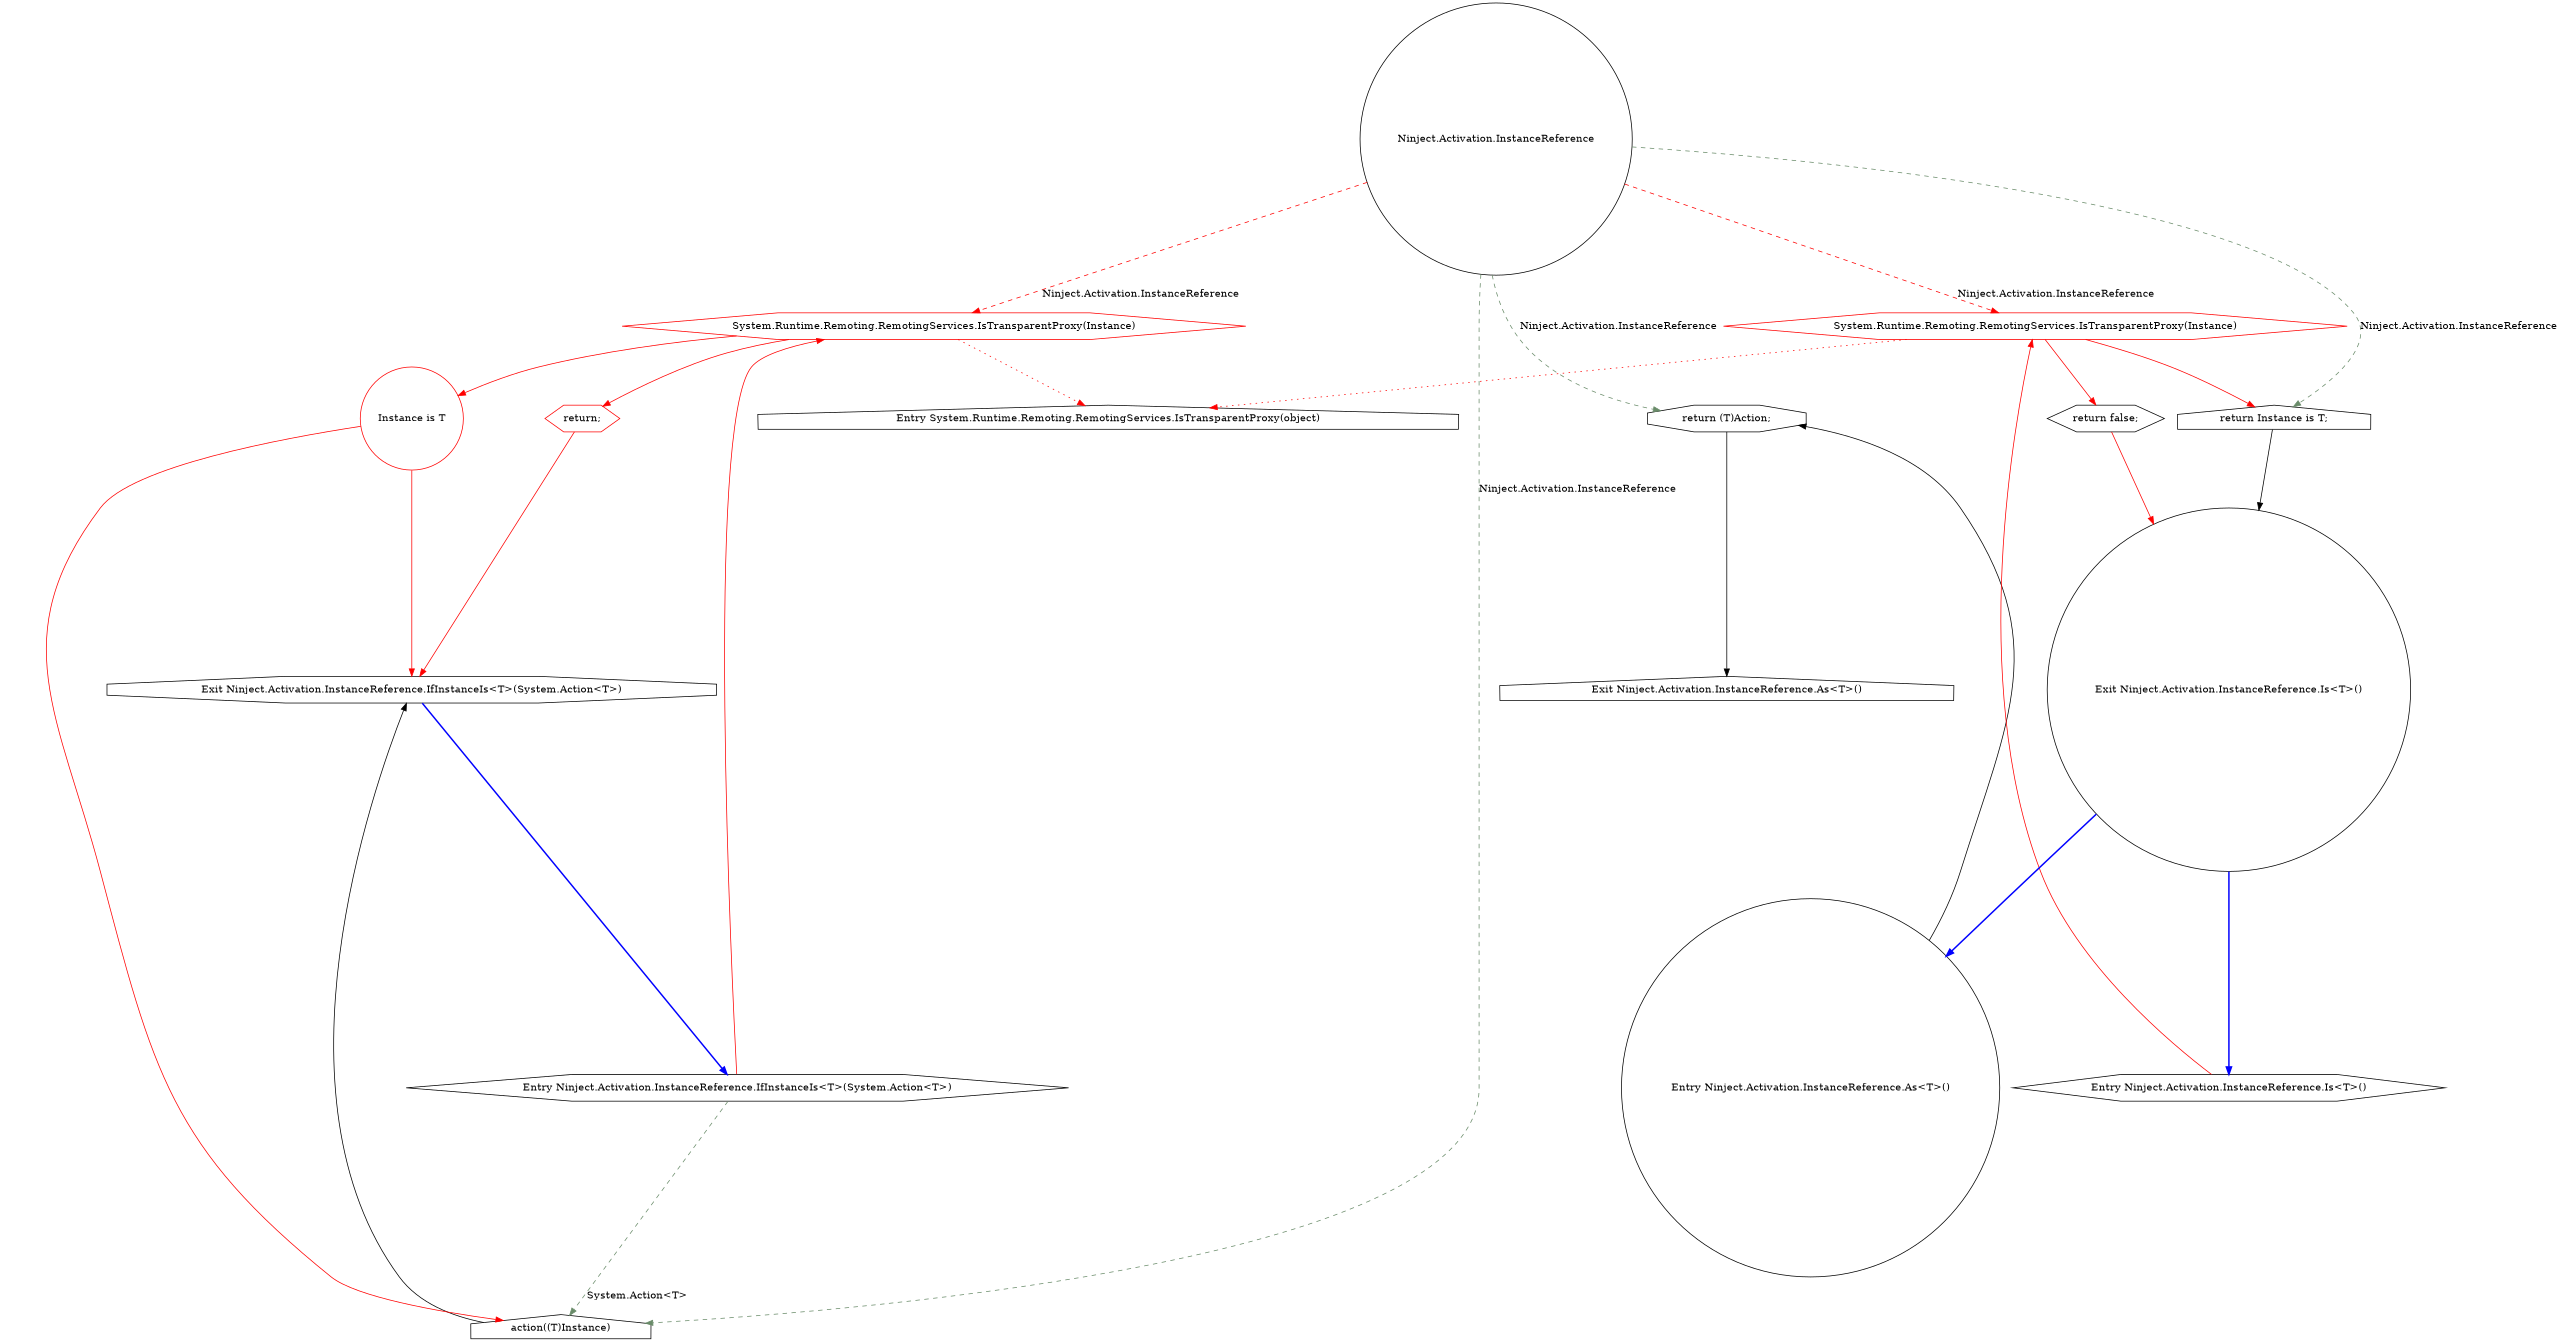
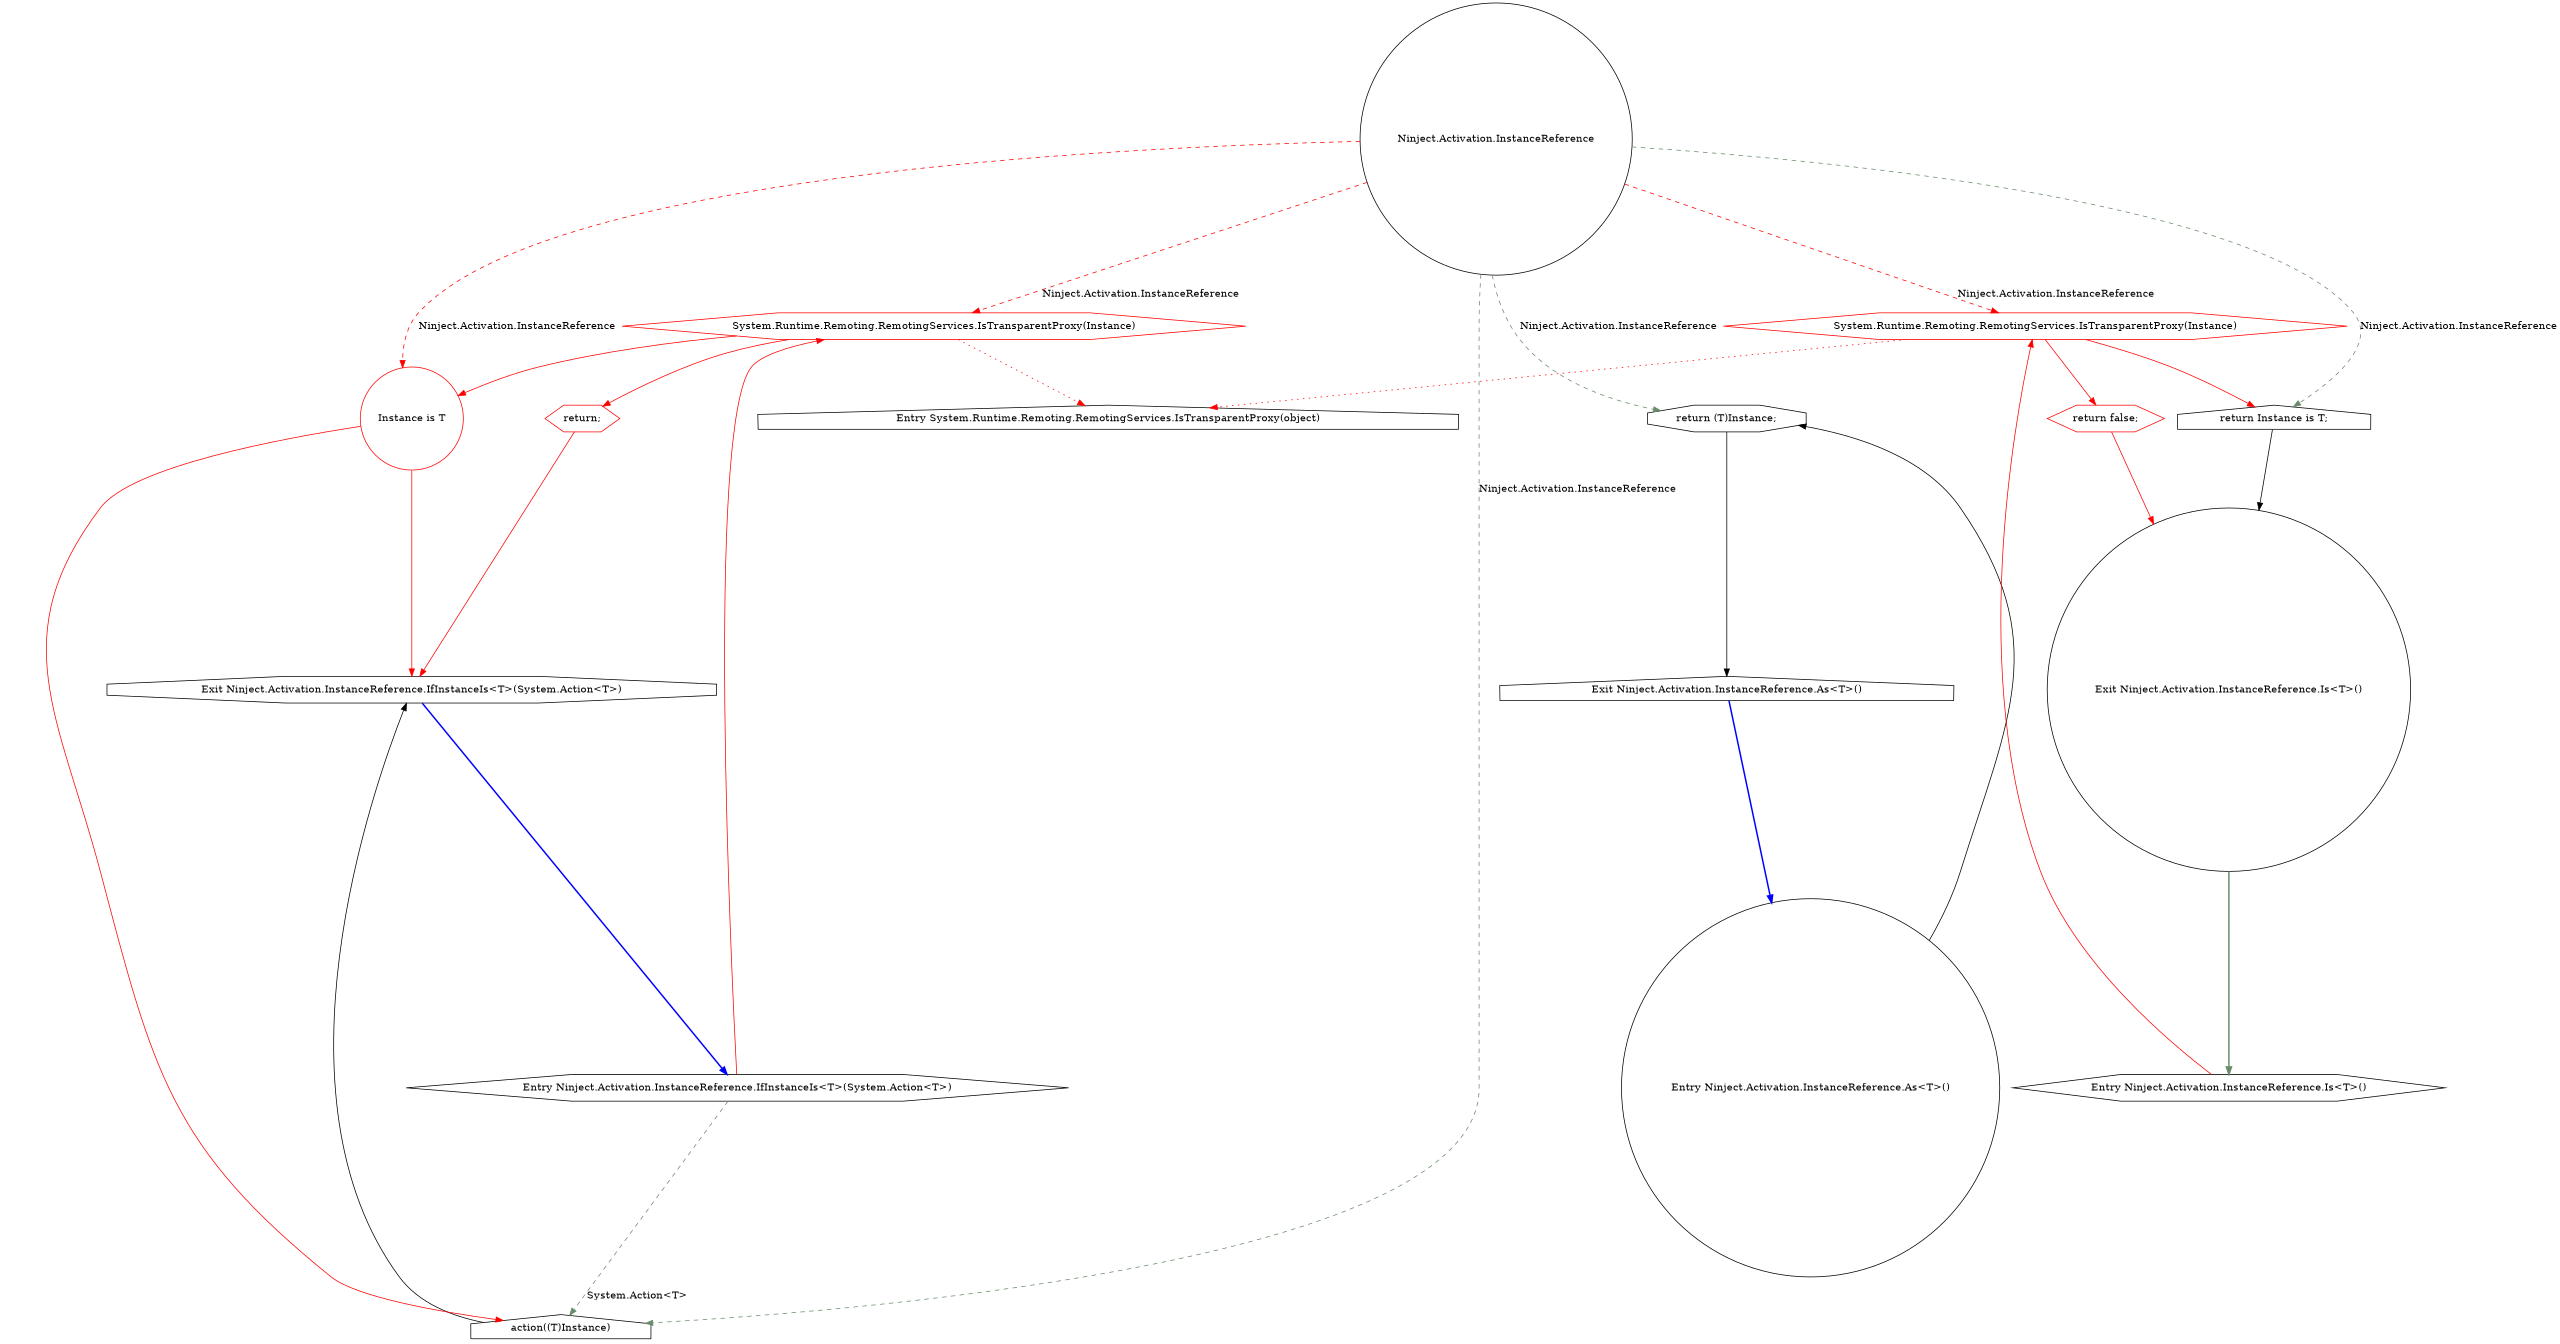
none -> (851, 177)
(1727, 419) -> (1727, 419)
(2106, 419) -> (2106, 419)
(2024, 882) -> (1750, 798)
(2229, 969) -> (2229, 969)
